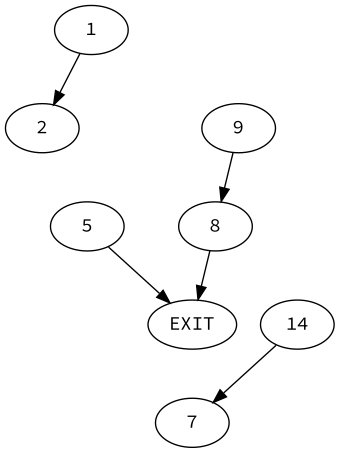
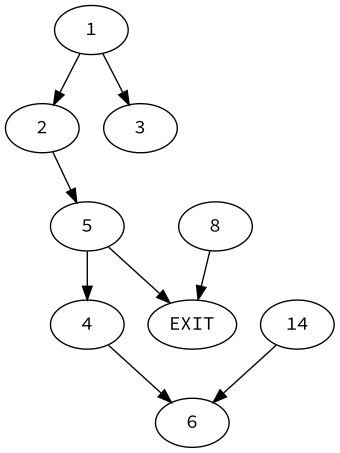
none -> (140, 128)
(239, 128) -> none
none -> (62, 171)
none -> (87, 325)
(192, 423) -> (192, 423)
